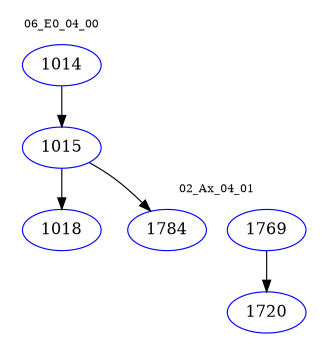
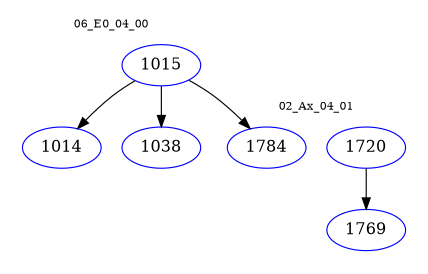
(62, 101) -> (109, 99)
(62, 230) -> (161, 148)
(267, 266) -> (366, 183)
